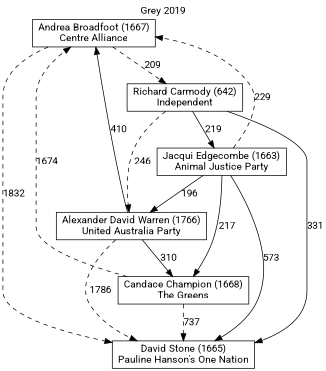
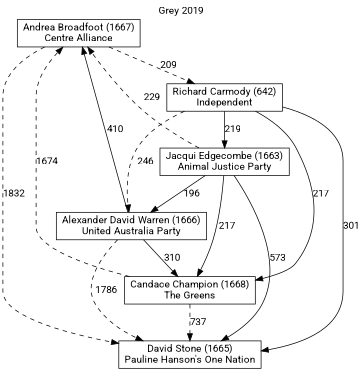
none -> (313, 197)
(131, 226) -> (131, 226)
(315, 226) -> (351, 226)
